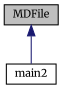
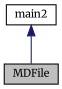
(31, 50) -> (31, 50)
